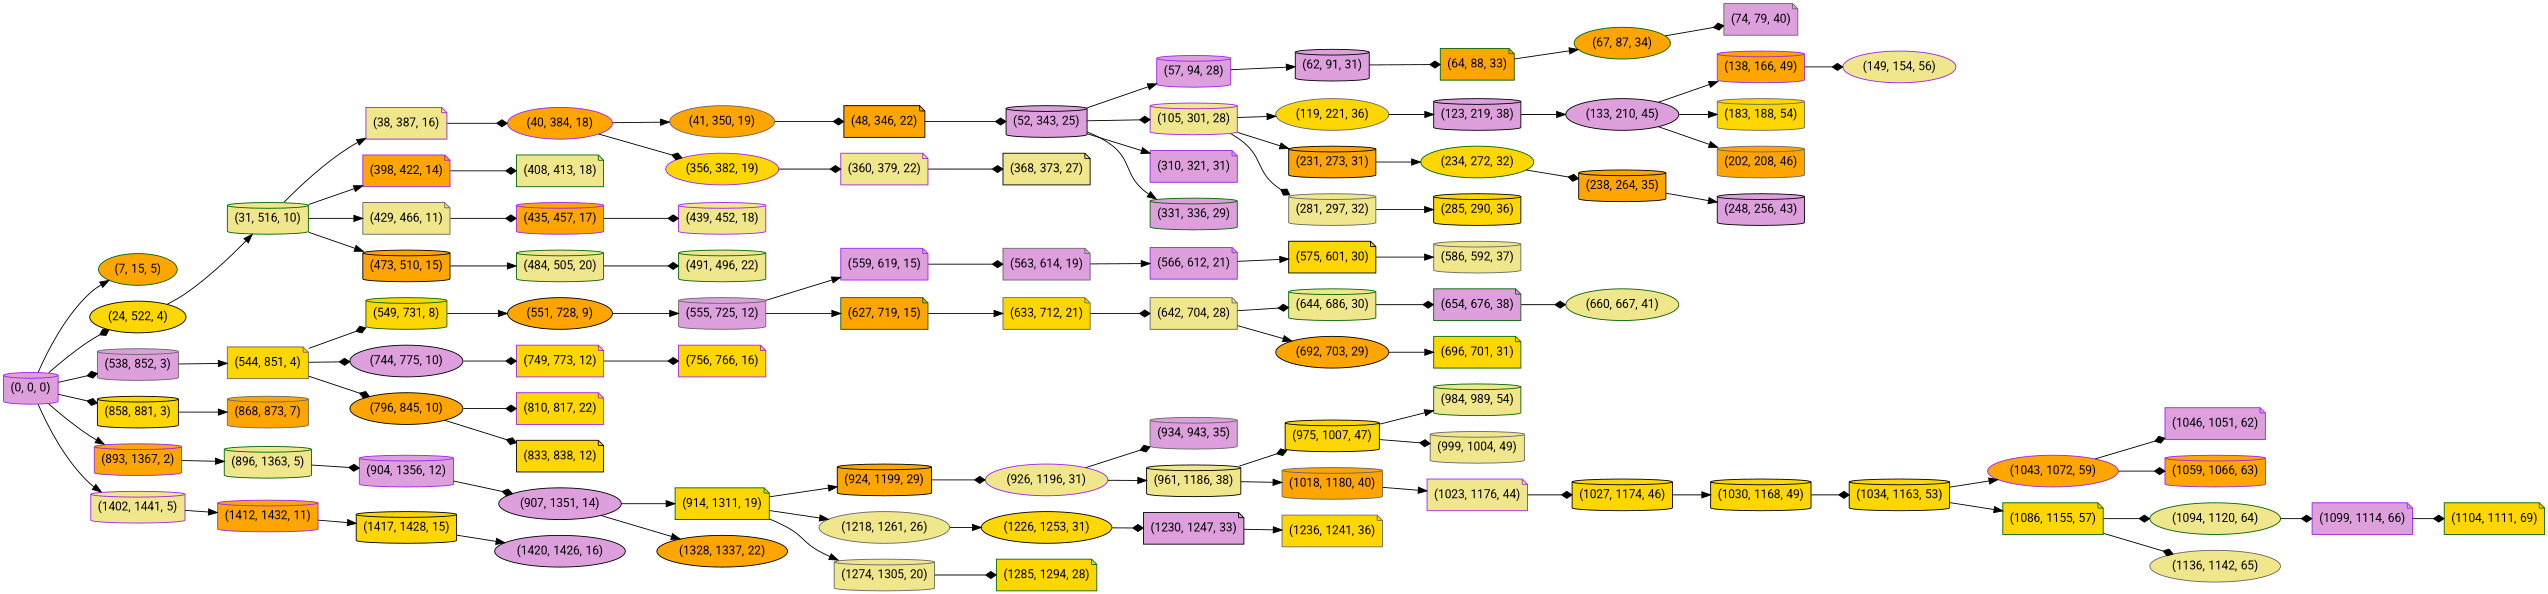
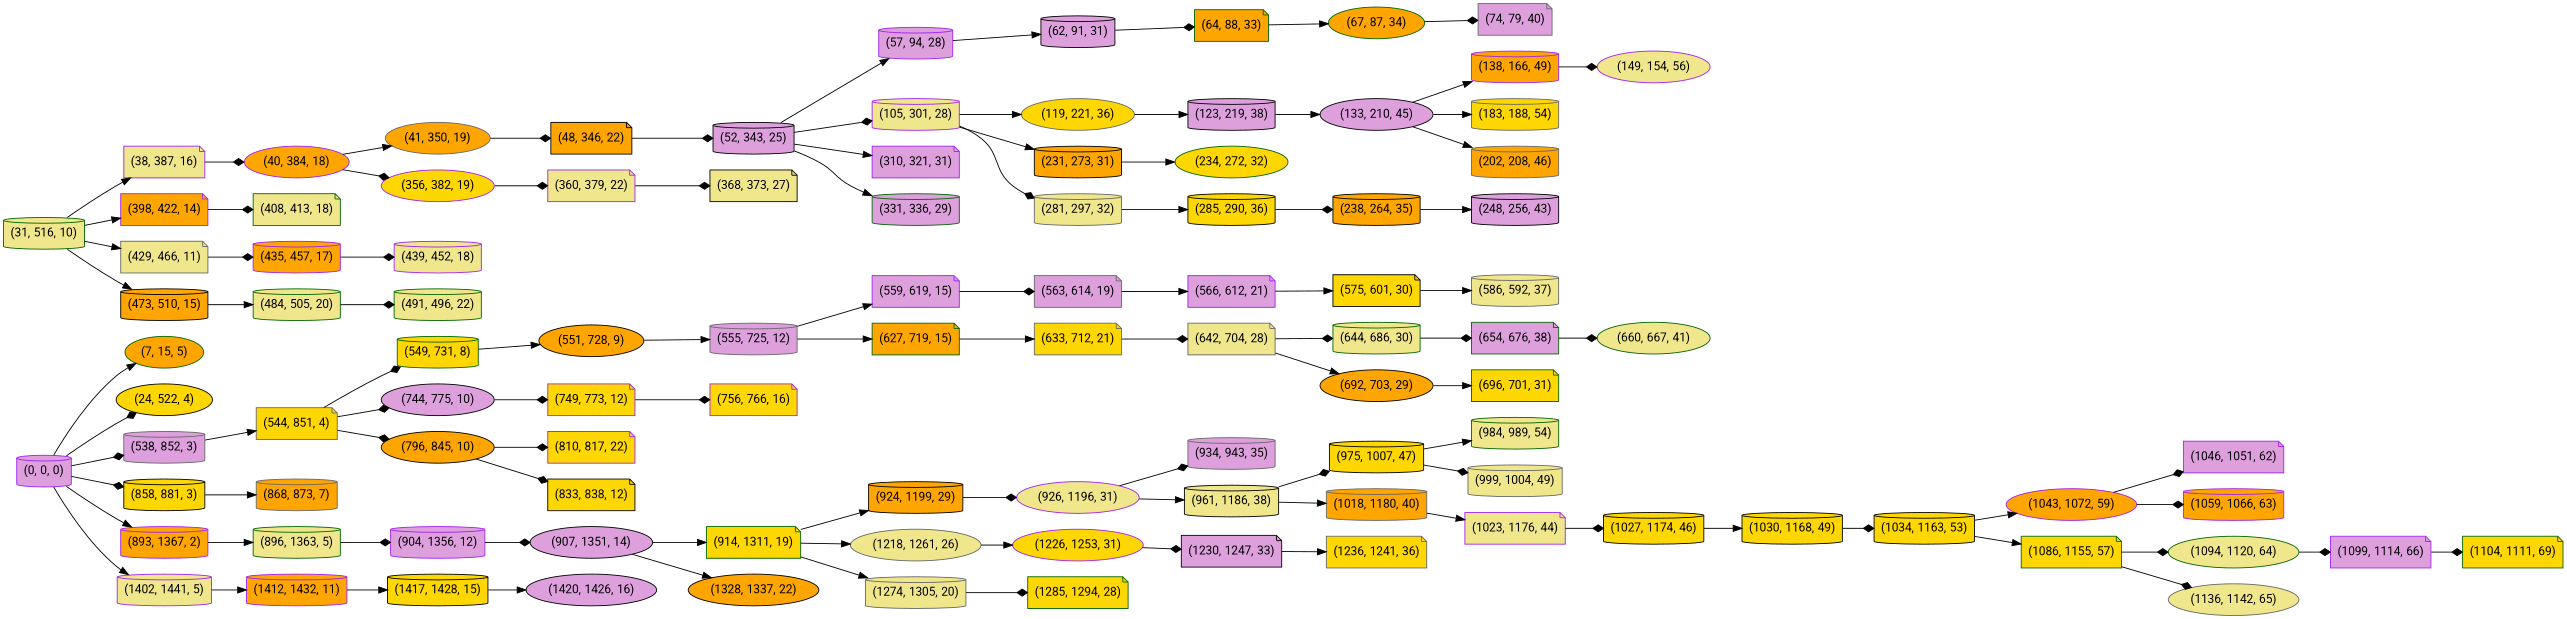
(1547, 173) -> (1299, 210)
(209, 275) -> none
(1047, 527) -> (1078, 545)
